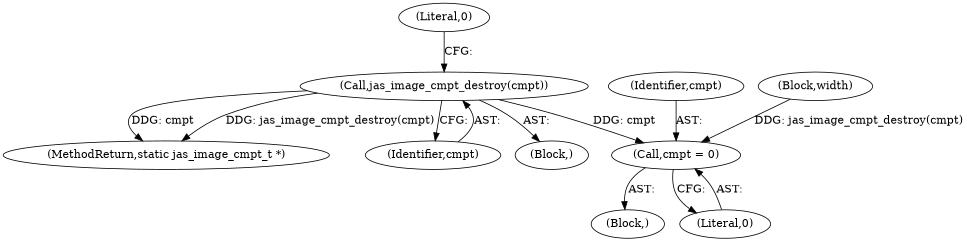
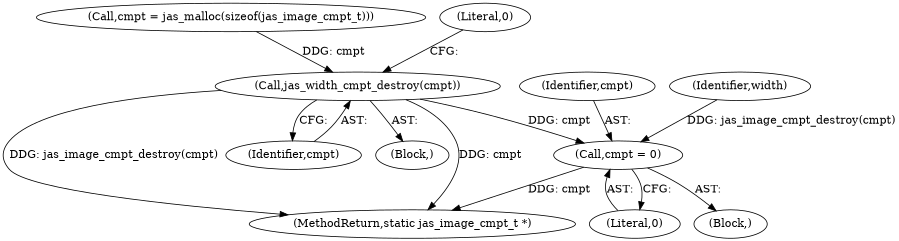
none -> (231, 17)
(444, 86) -> (358, 86)
(815, 86) -> (740, 86)
none -> (522, 187)
